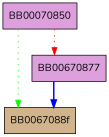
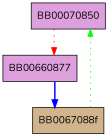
(18, 65) -> (90, 72)
(69, 68) -> (40, 68)
